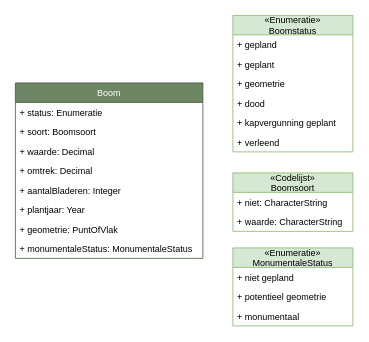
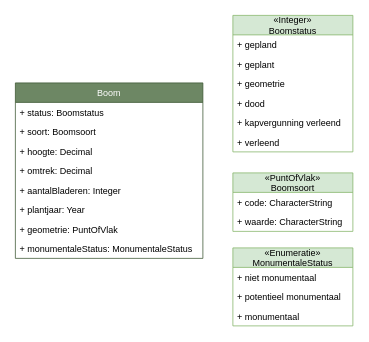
(293, 20) -> (293, 20)
(65, 113) -> (66, 113)
(290, 123) -> (293, 123)
(56, 152) -> (56, 152)
(293, 178) -> (293, 178)
(289, 203) -> (290, 203)
(268, 278) -> (278, 278)
(287, 297) -> (292, 297)
